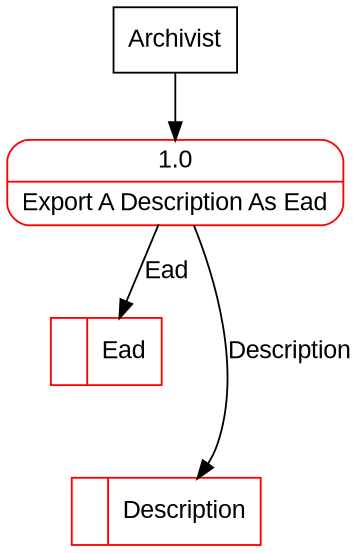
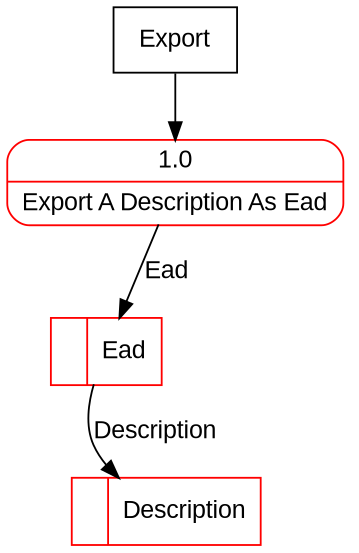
(175, 40) -> (175, 40)
(225, 344) -> (89, 427)
